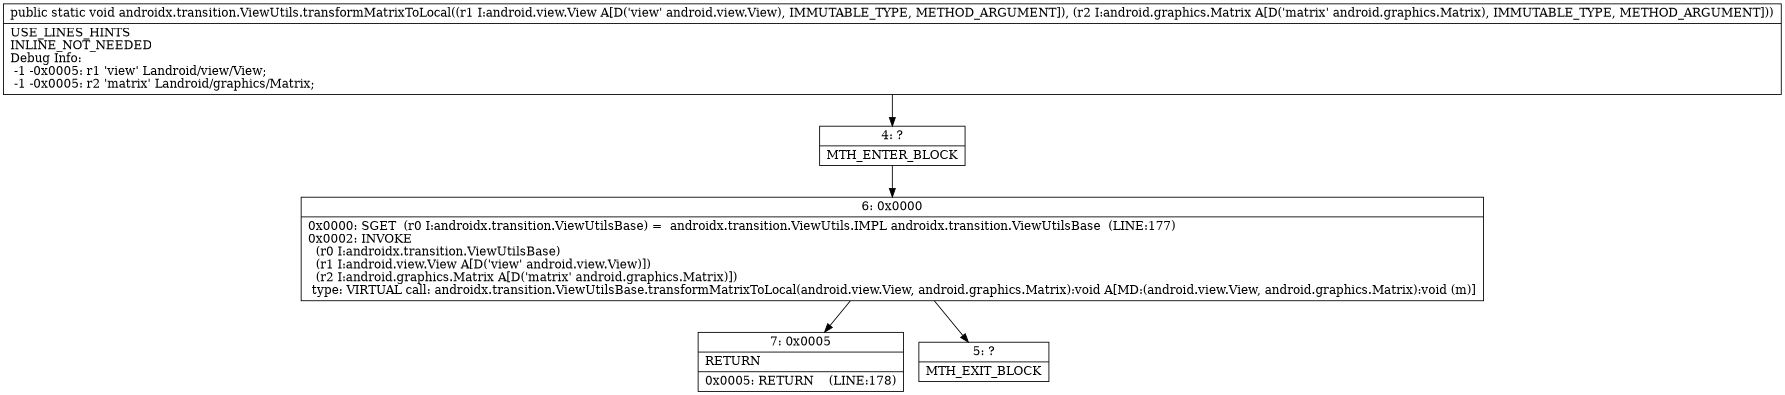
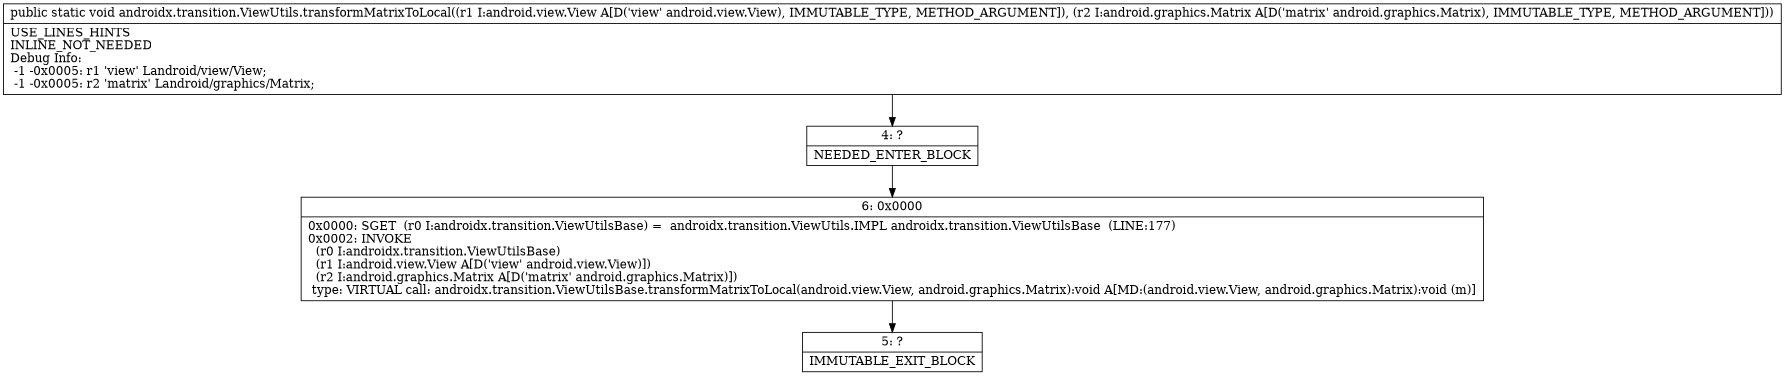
(892, 155) -> (892, 155)
(801, 362) -> none
(984, 371) -> (892, 361)
